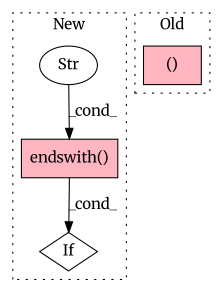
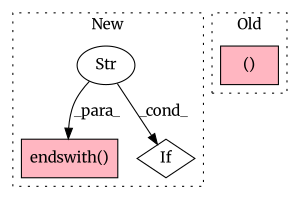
(93, 112) -> (97, 112)
(69, 200) -> (134, 109)
